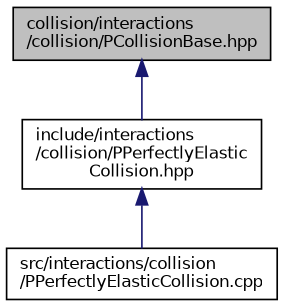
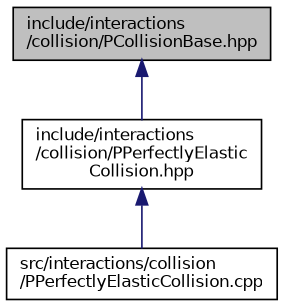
(142, 34) -> (142, 34)
